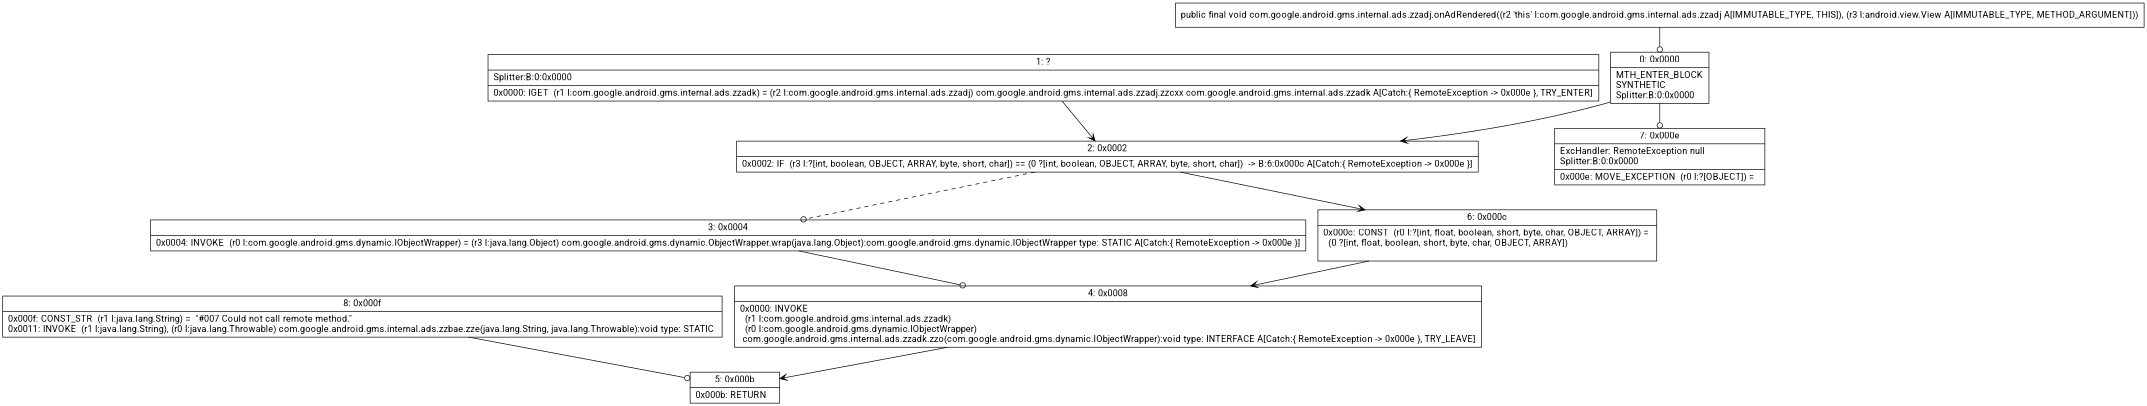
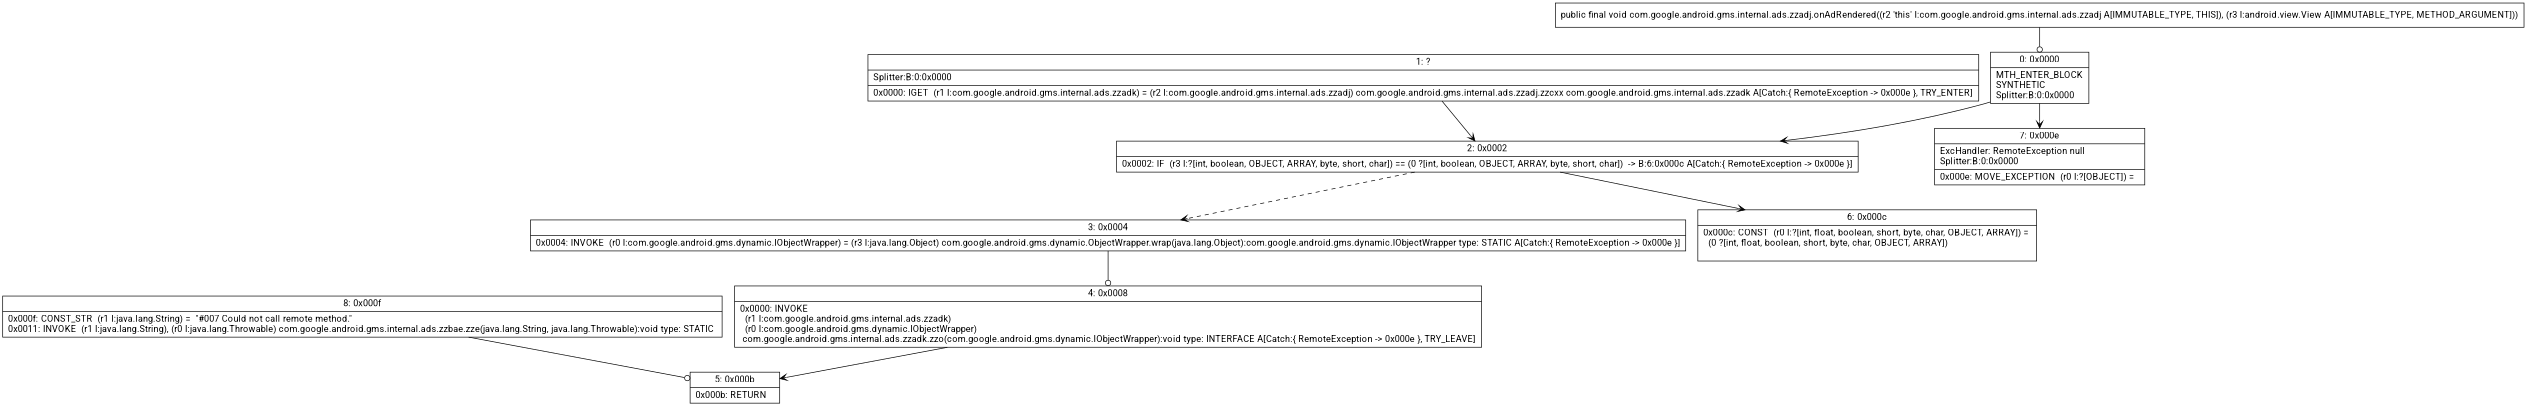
(1660, 113) -> (2040, 112)
(921, 195) -> (1301, 195)
(1313, 273) -> none
